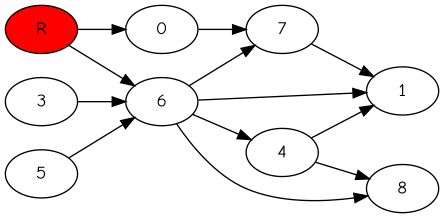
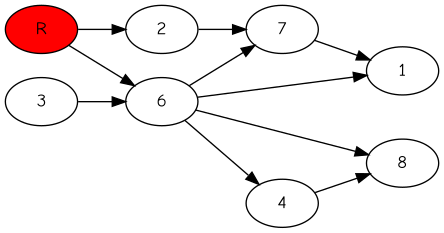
(162, 29) -> (162, 29)
(336, 125) -> none
(41, 174) -> none
